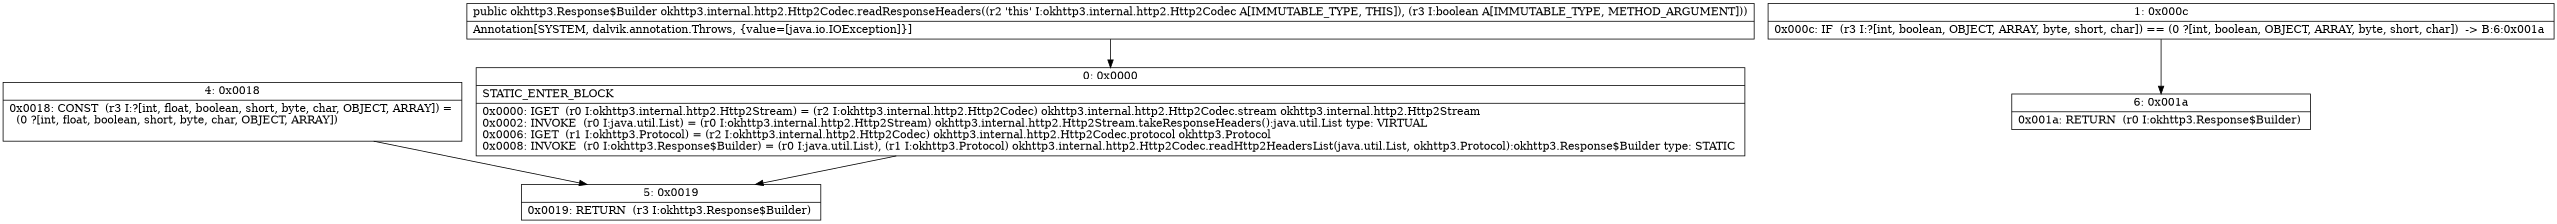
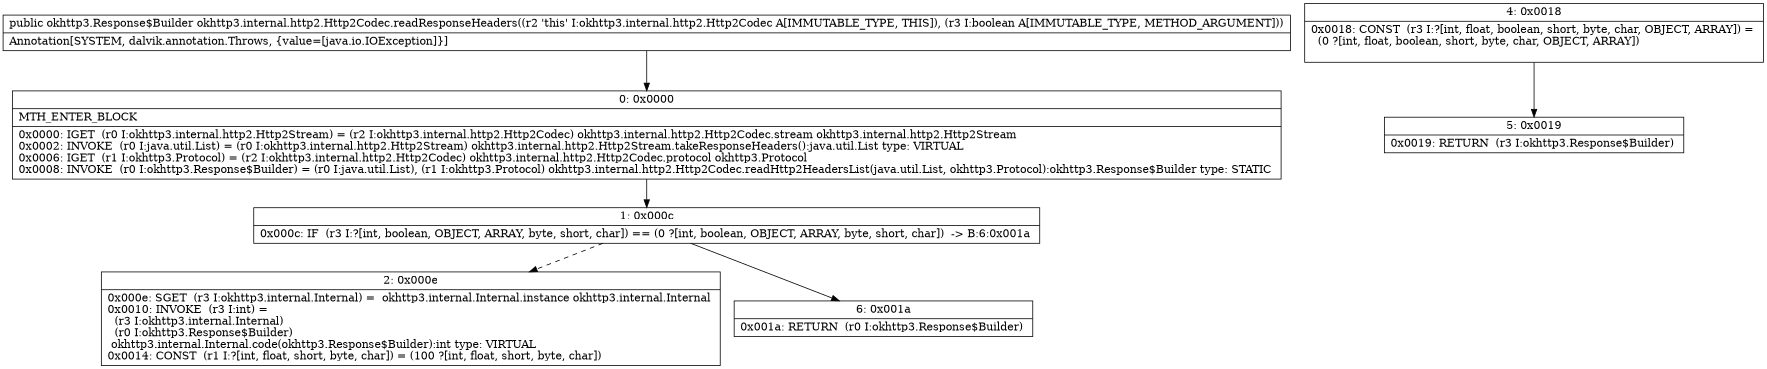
(548, 94) -> (78, 117)
(830, 169) -> (647, 189)
none -> (411, 319)
